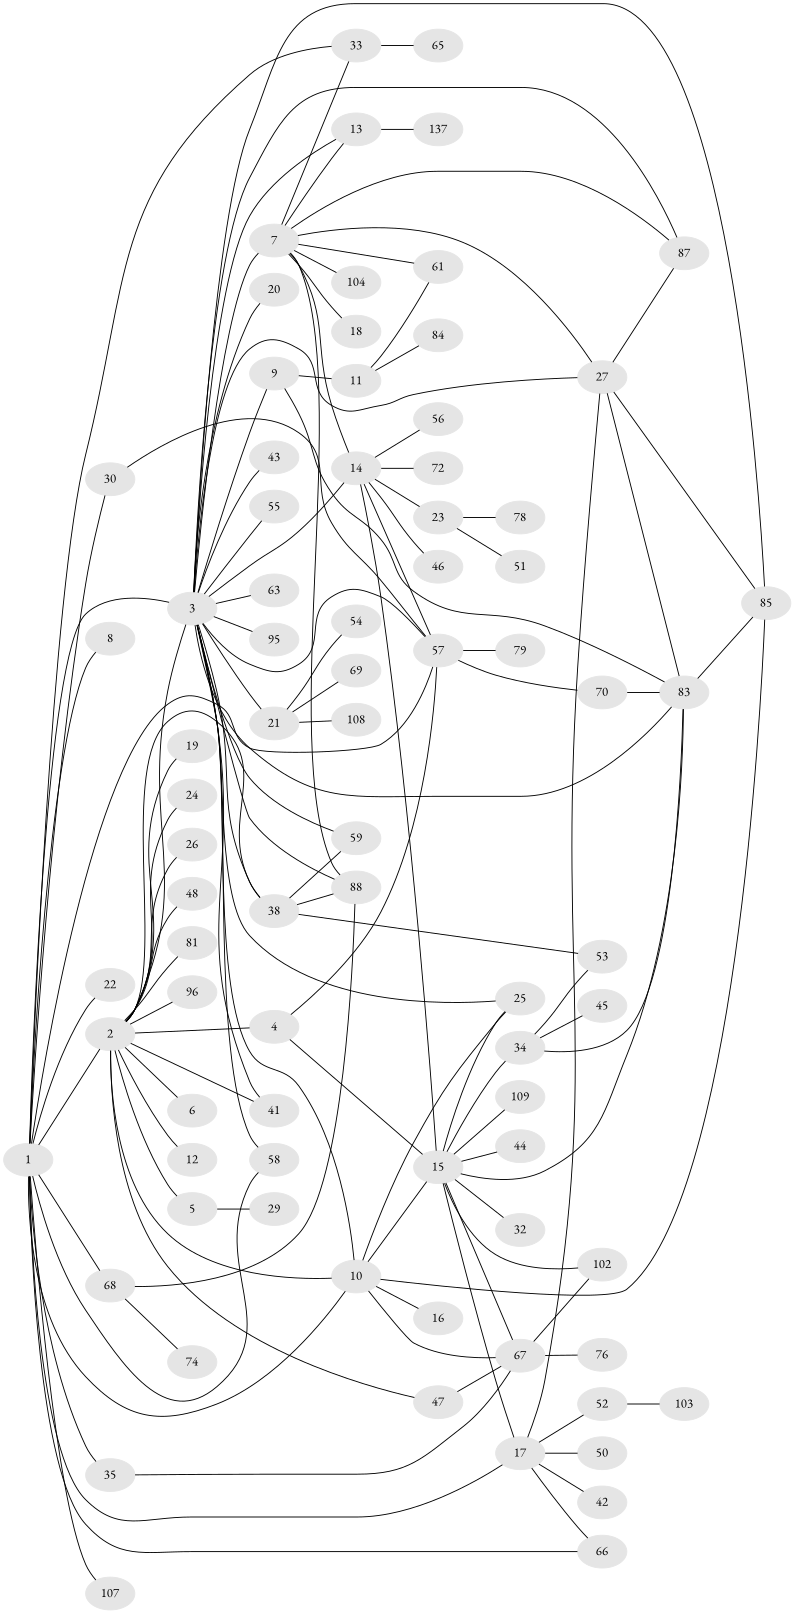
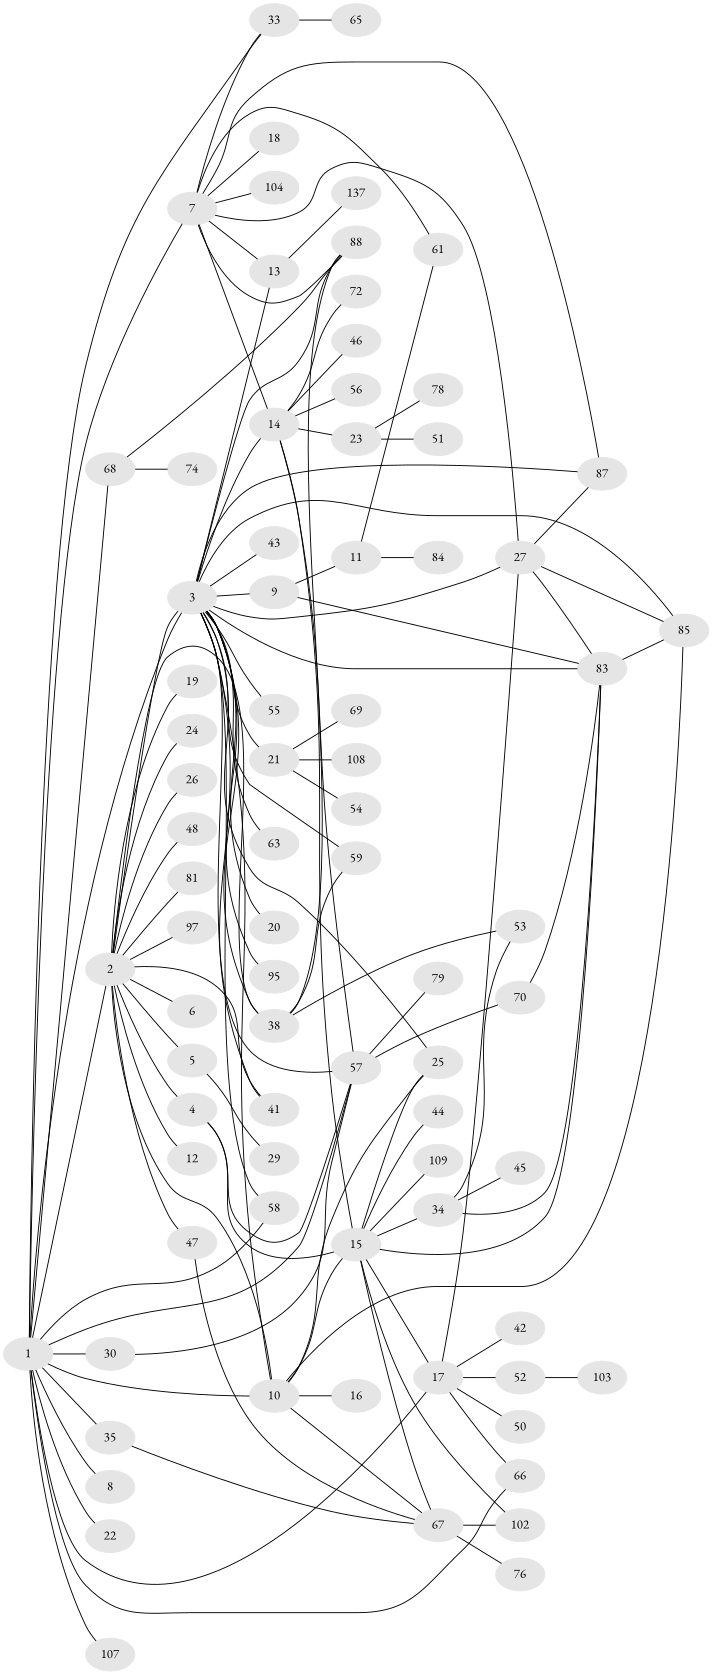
(220, 385) -> (56, 684)
(192, 992) -> (192, 928)
(520, 1230) -> none
